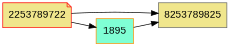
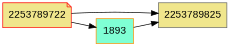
(193, 15) -> (193, 15)
(115, 31) -> (115, 31)
